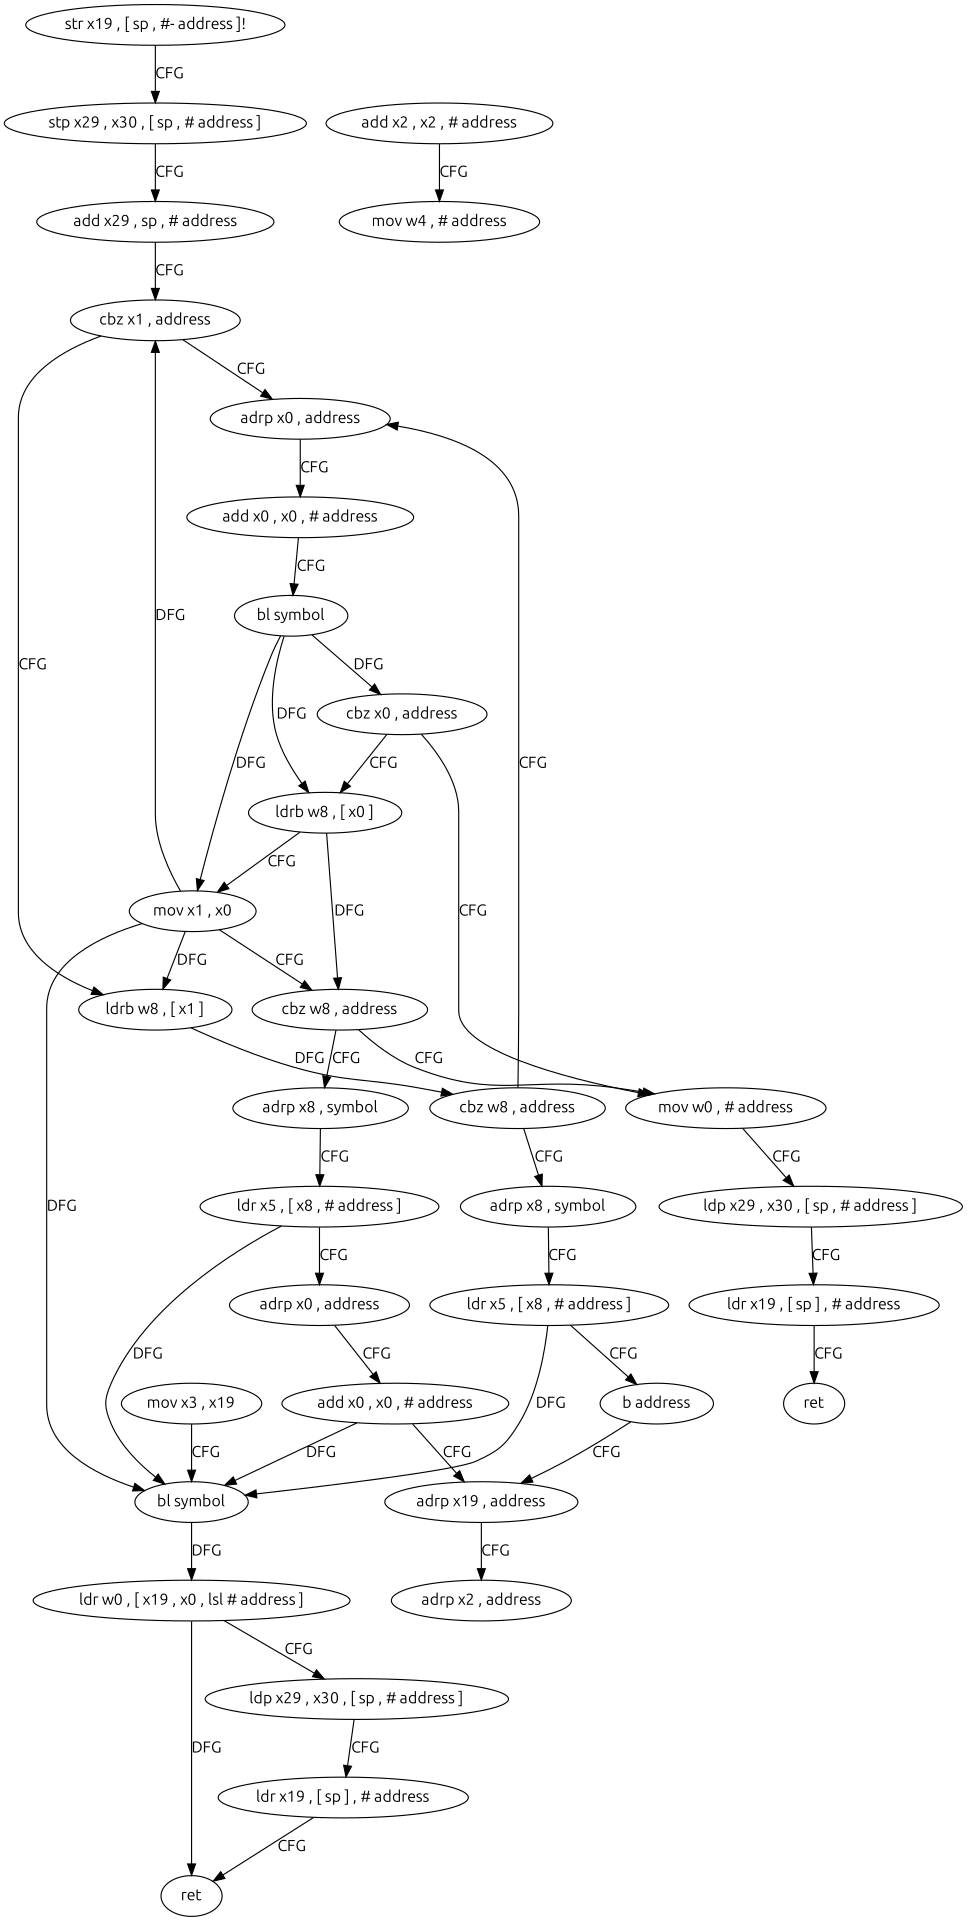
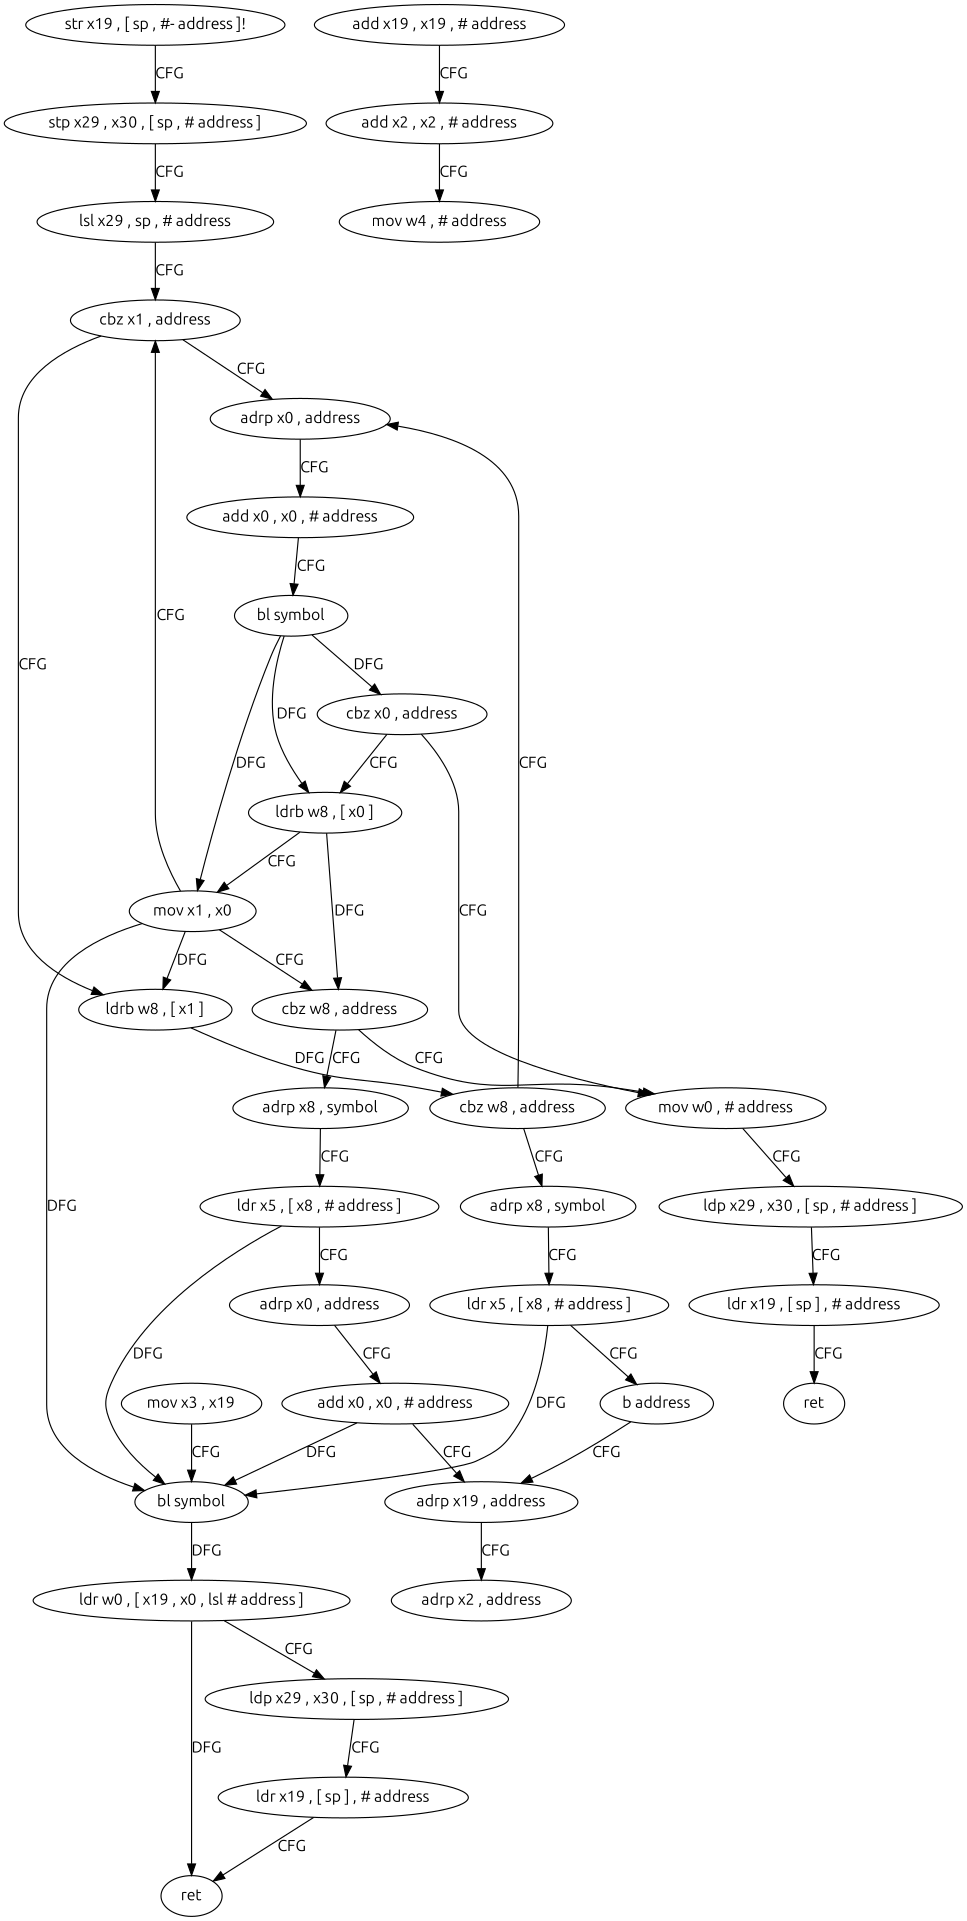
none -> (439, 25)
(155, 222) -> (155, 222)
(171, 616) -> (171, 616)
